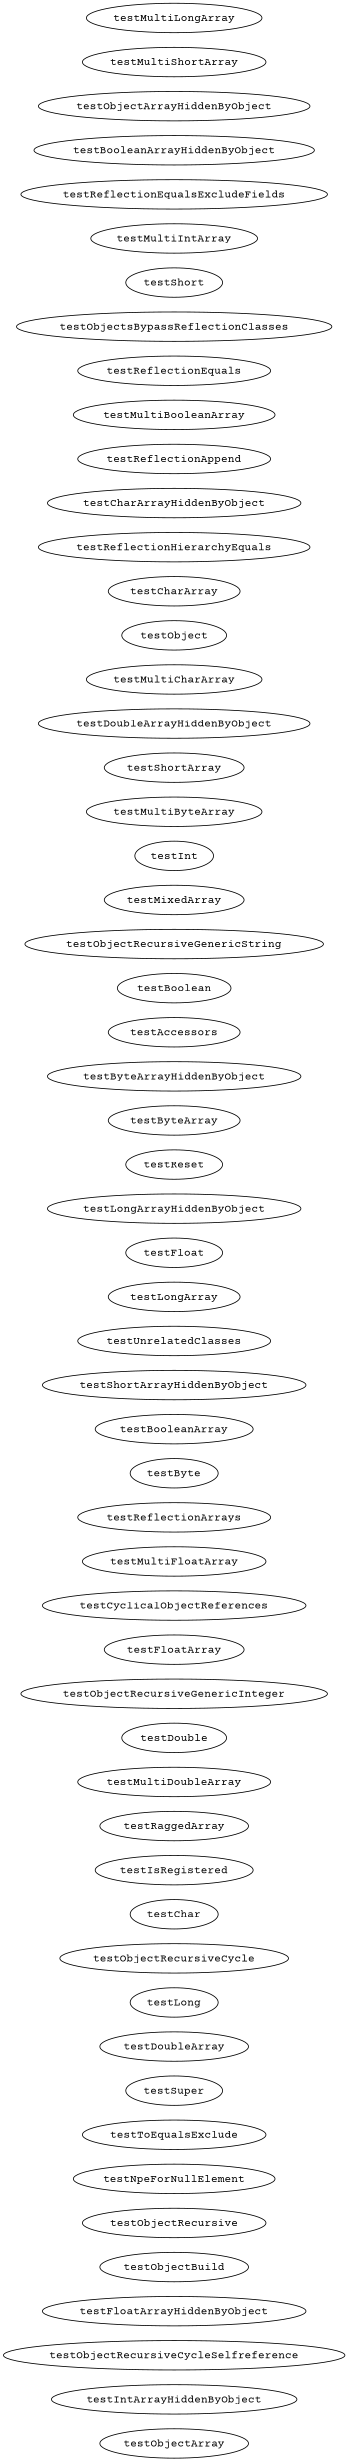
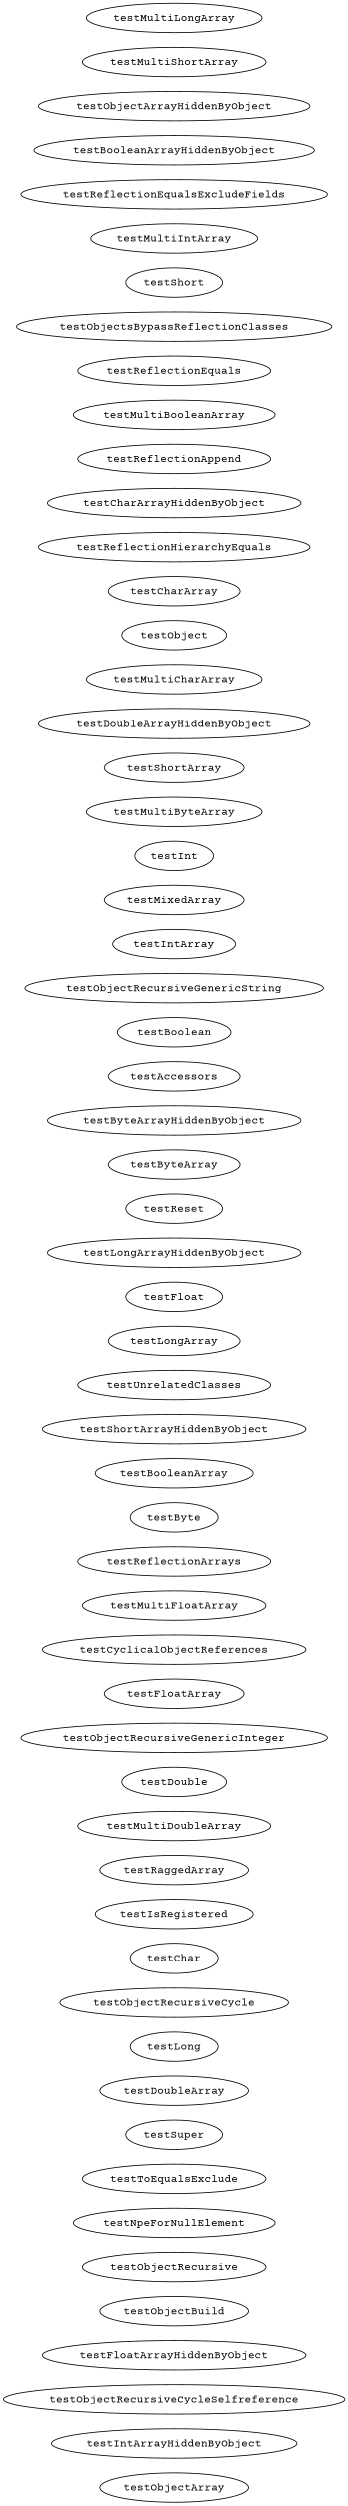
none -> (174, 944)
